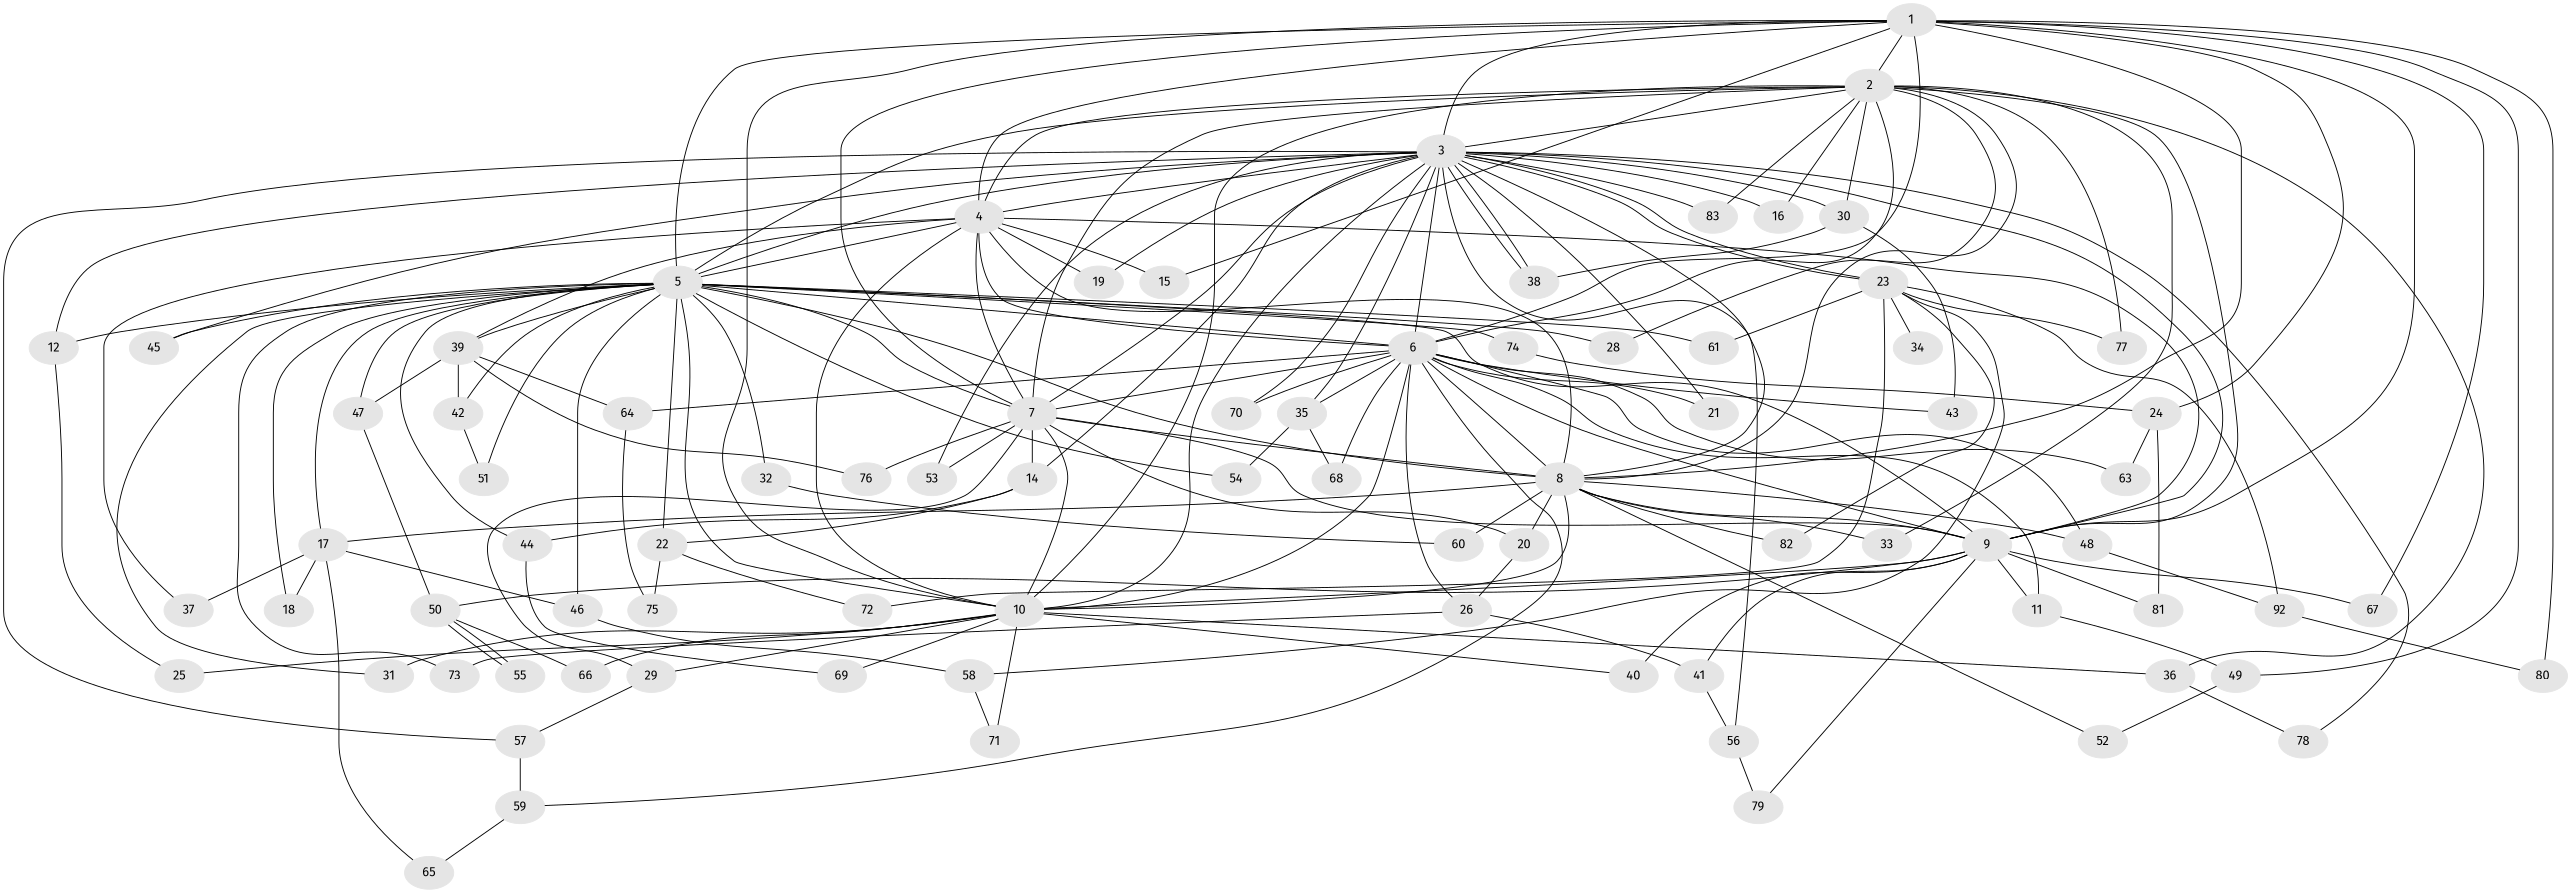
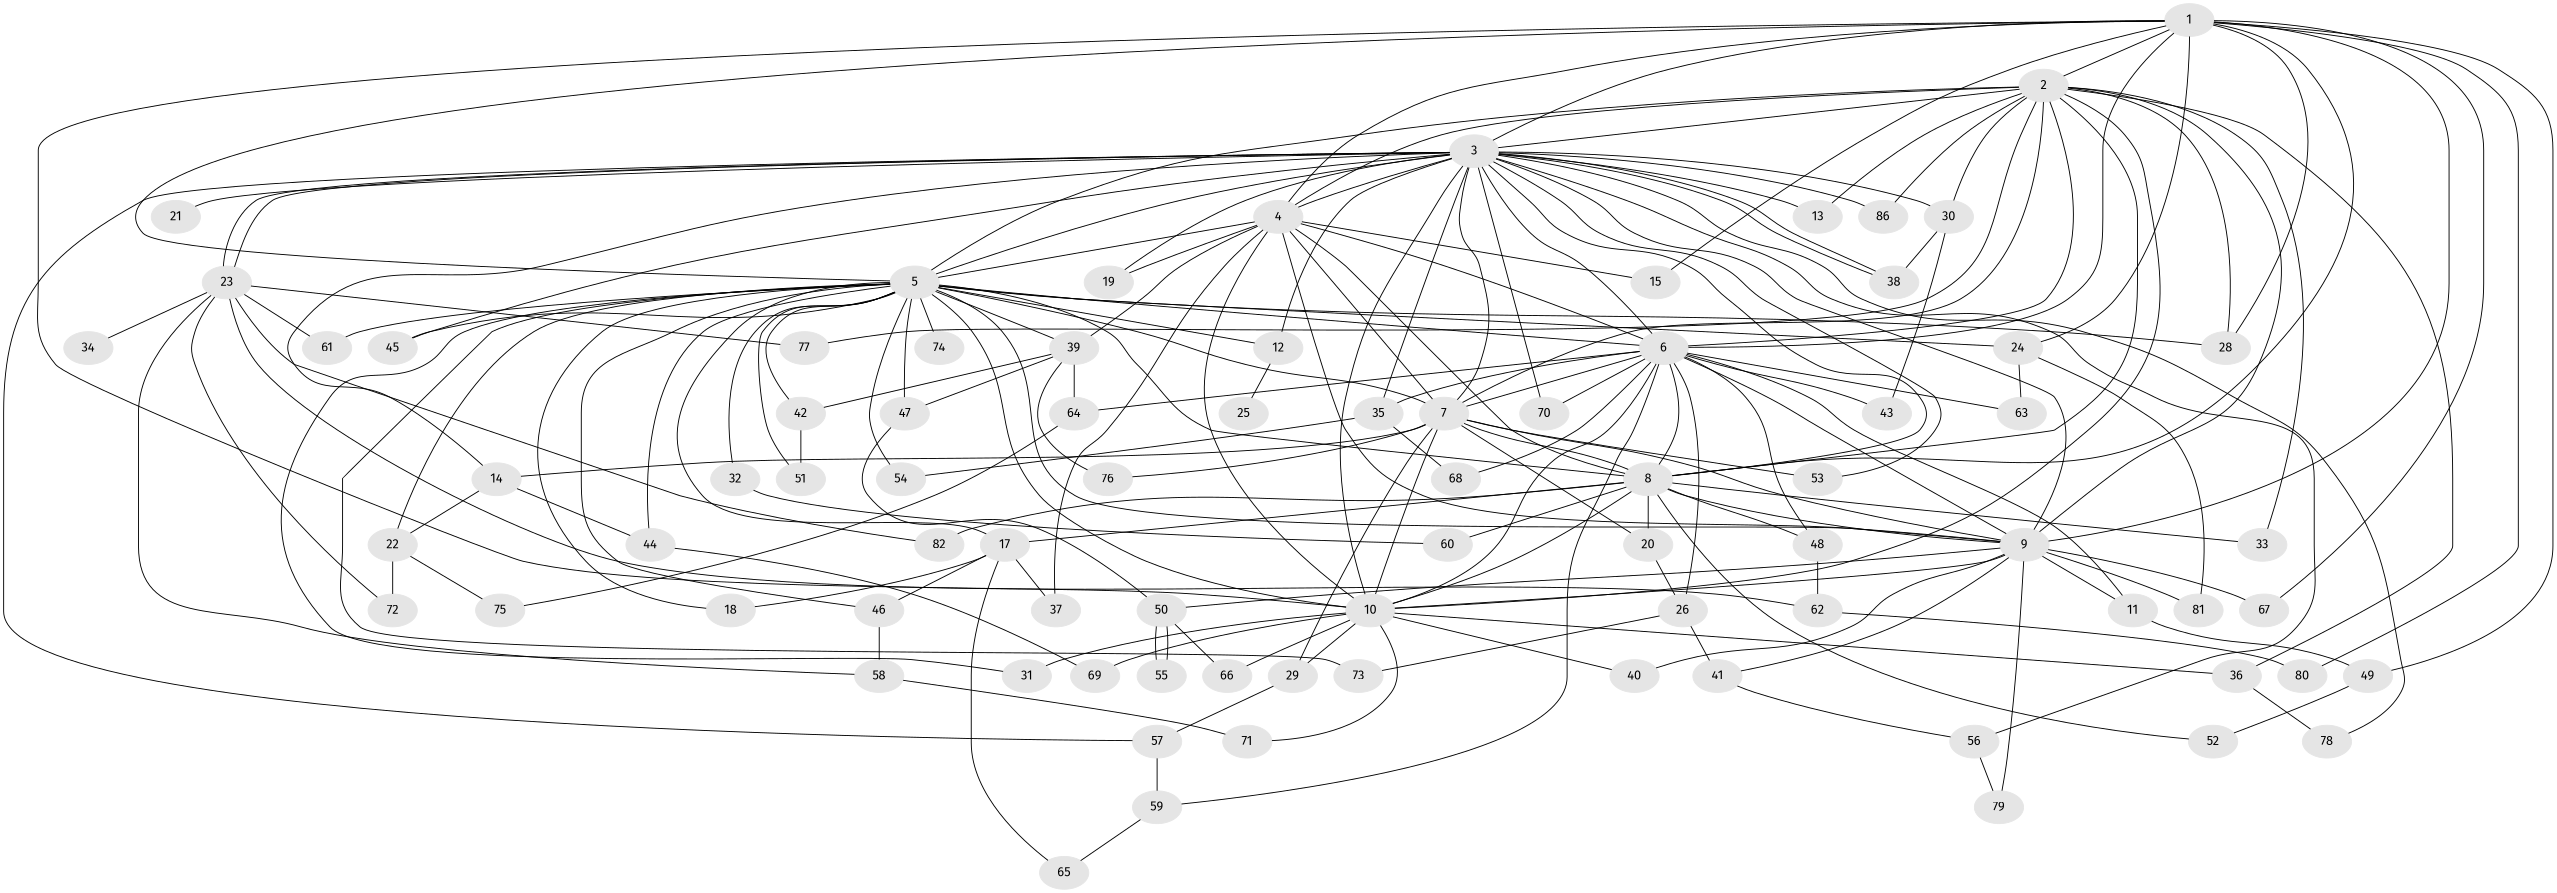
(1188, 57) -> (2307, 153)
(1713, 217) -> (1818, 217)
(1778, 217) -> (1883, 217)
(1563, 381) -> none
(1833, 388) -> (1703, 332)
(2280, 610) -> (1818, 610)
(600, 646) -> none
